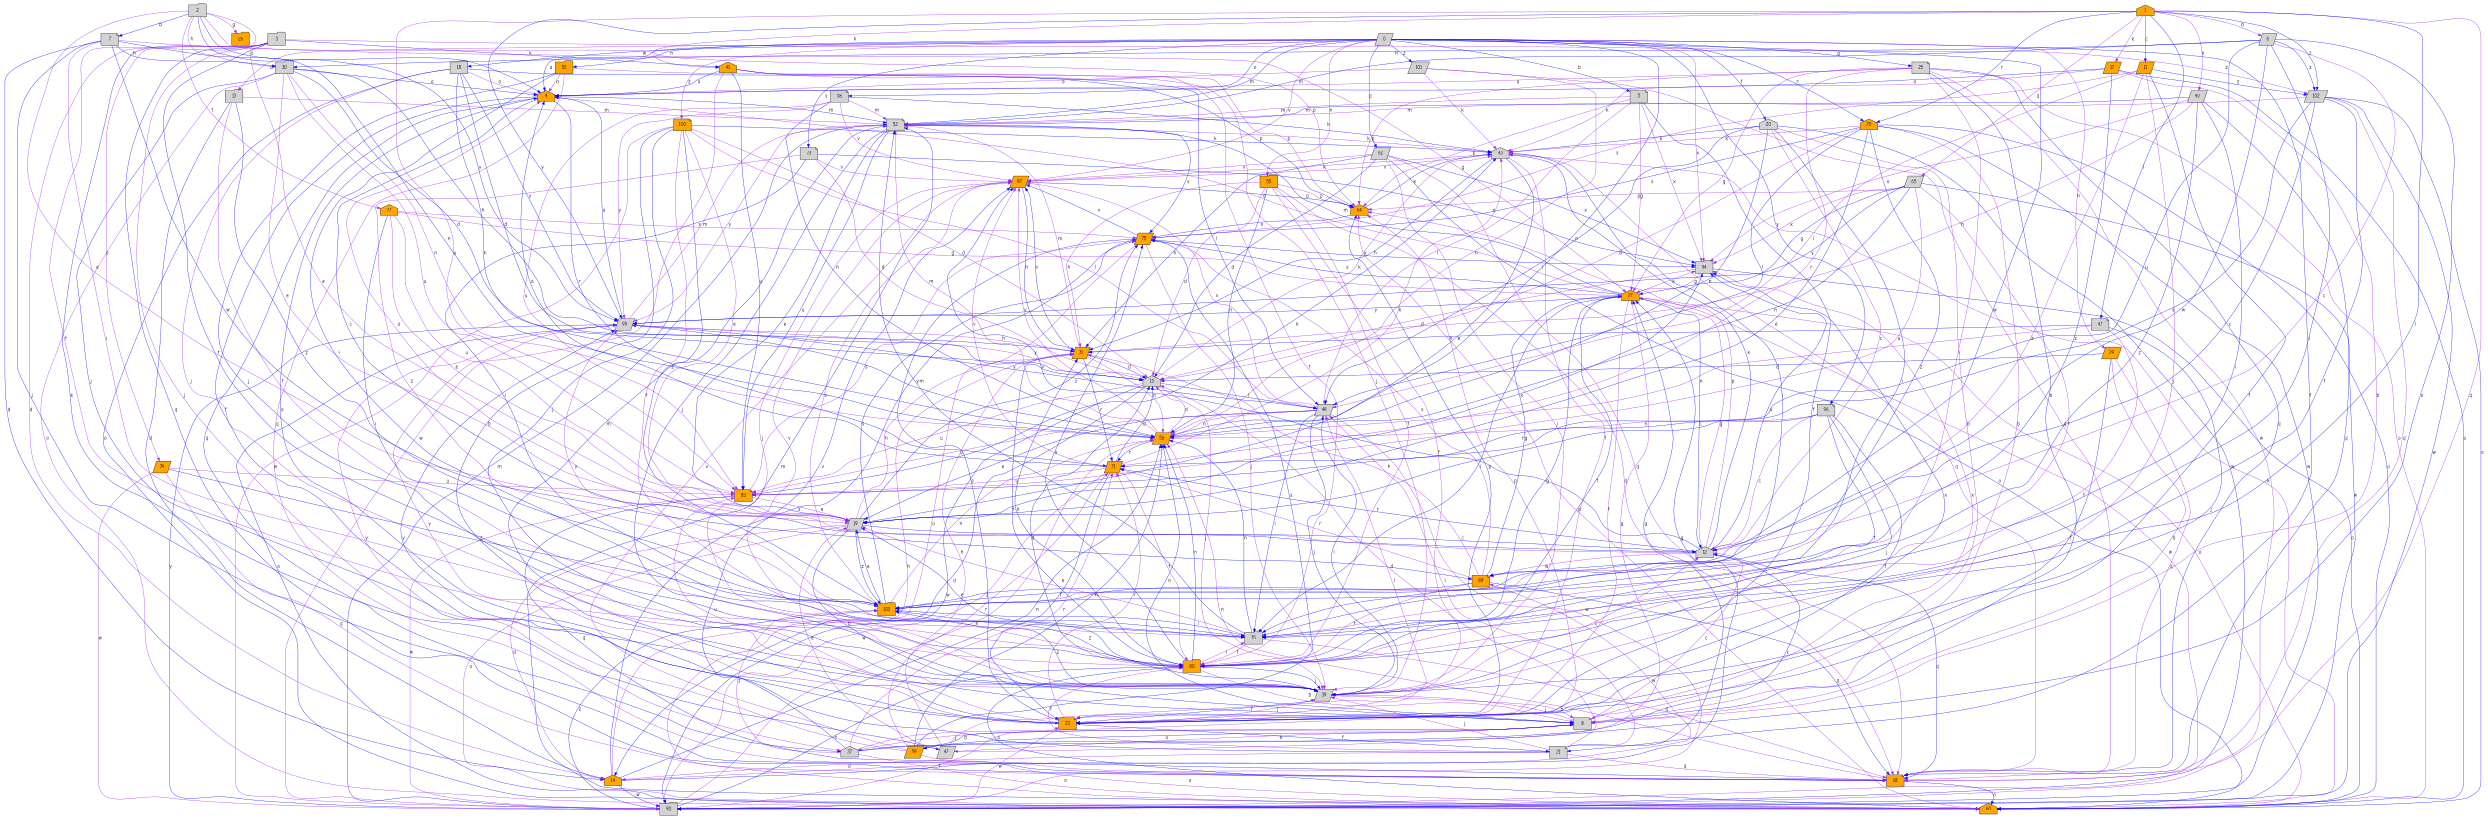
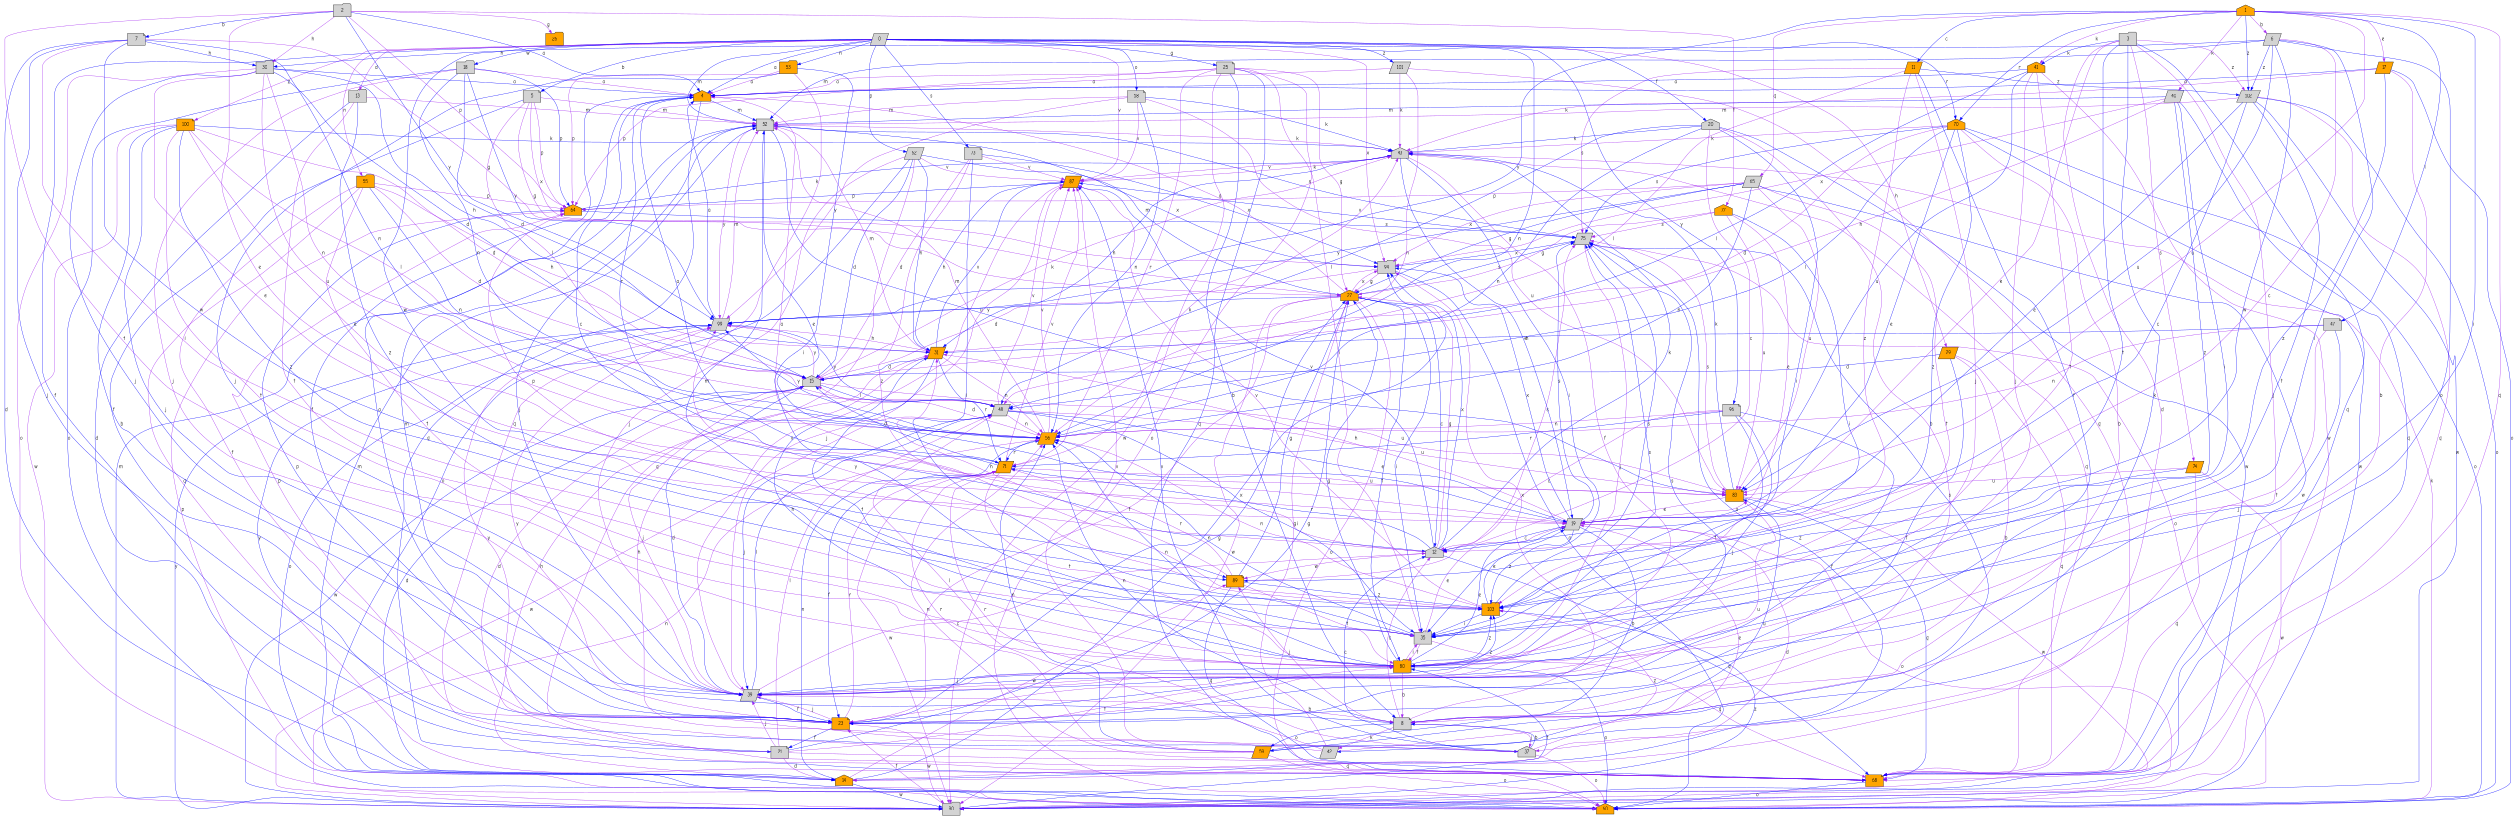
(1144, 239) -> (1583, 239)
(1515, 706) -> (1305, 672)
none -> (1601, 712)
